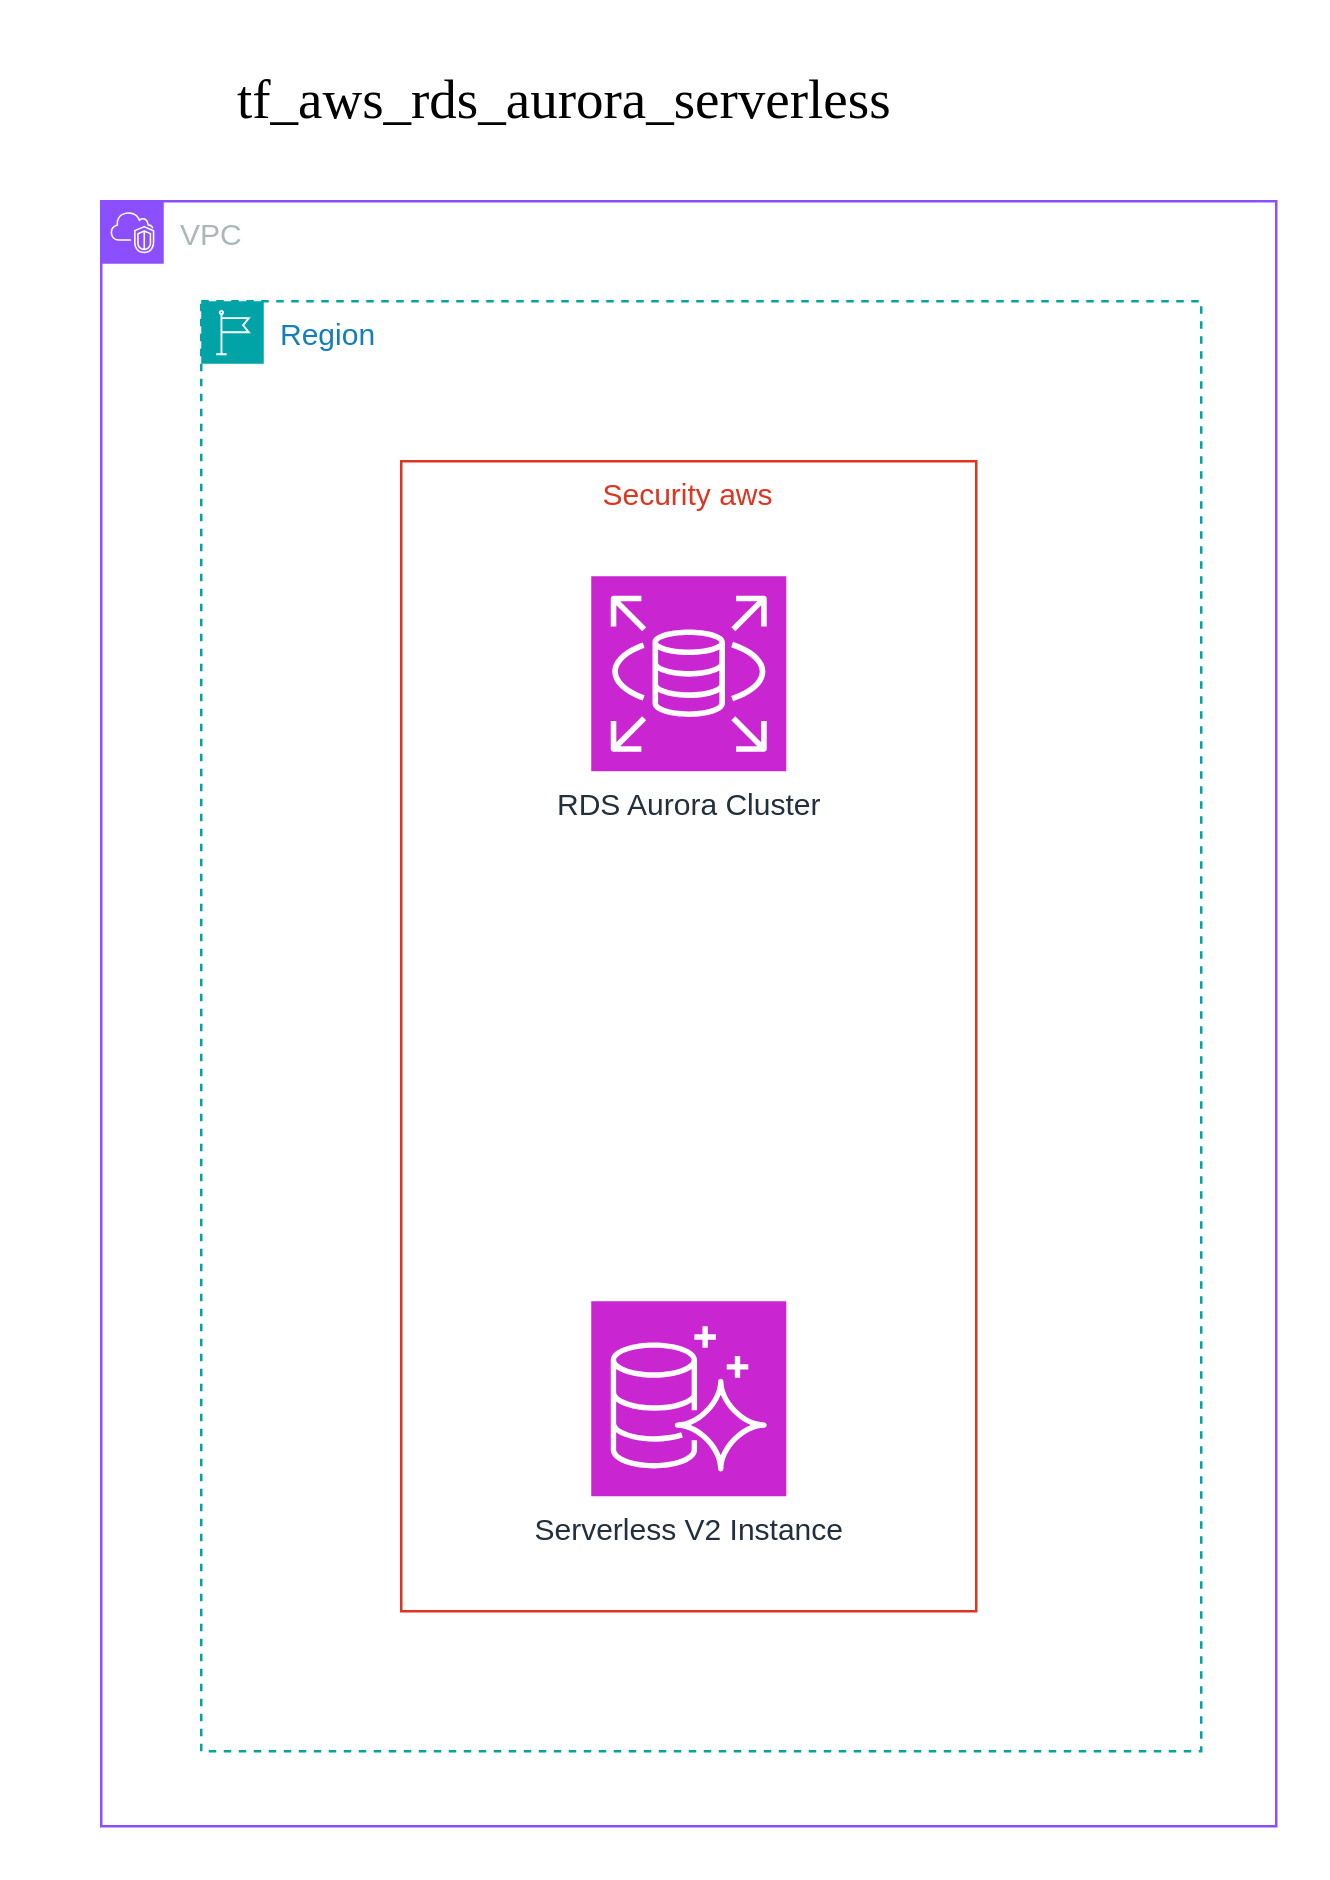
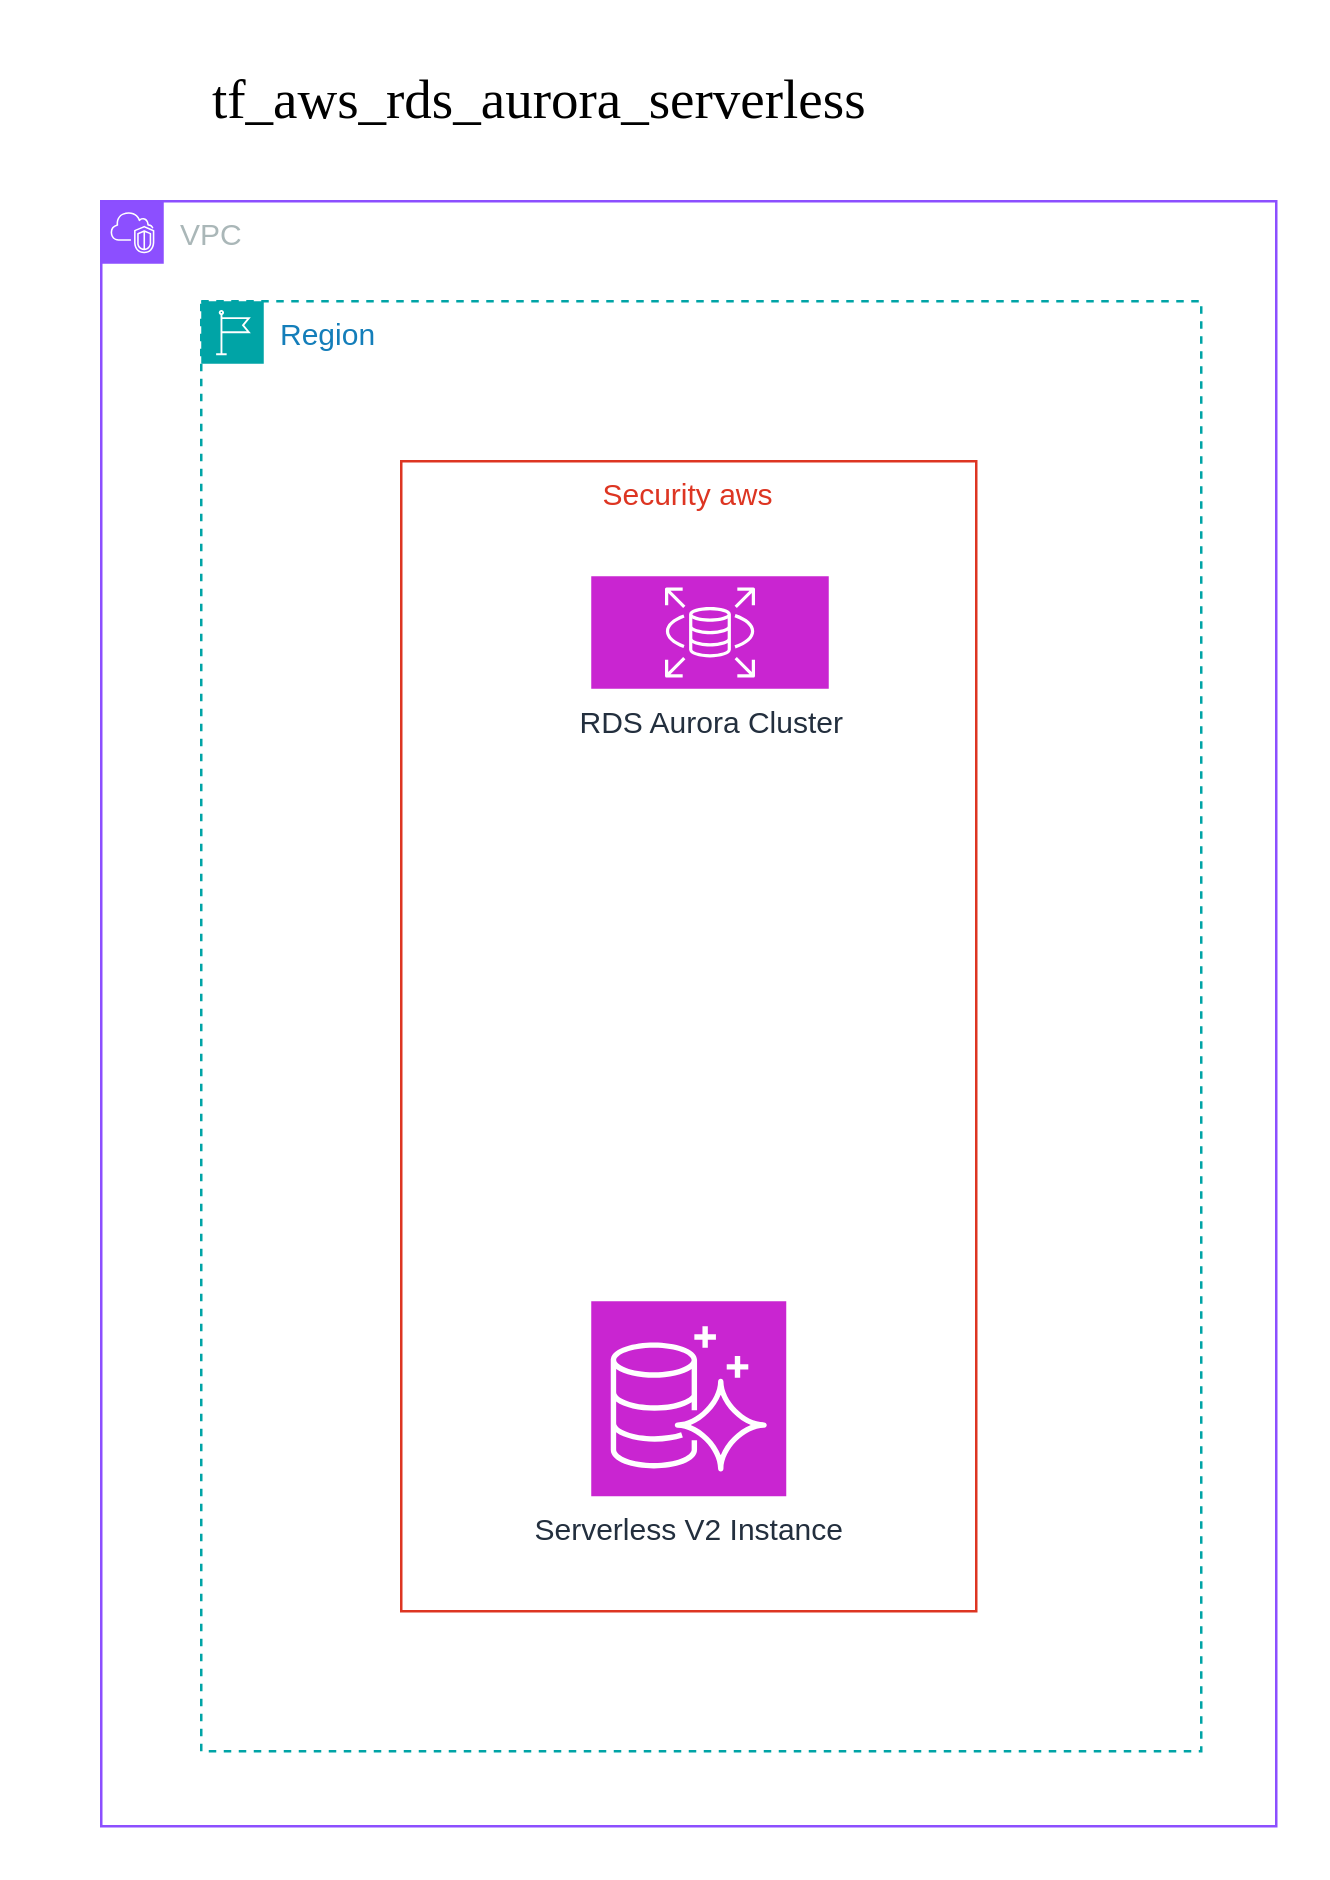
(564, 101) -> (539, 101)
(689, 674) -> (710, 633)
